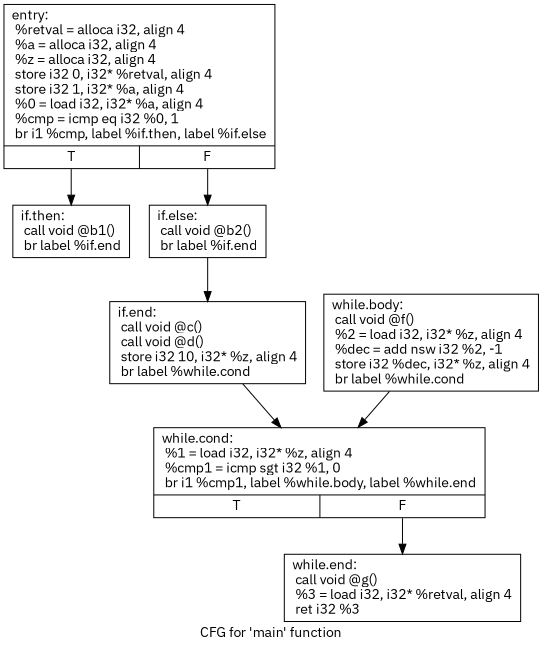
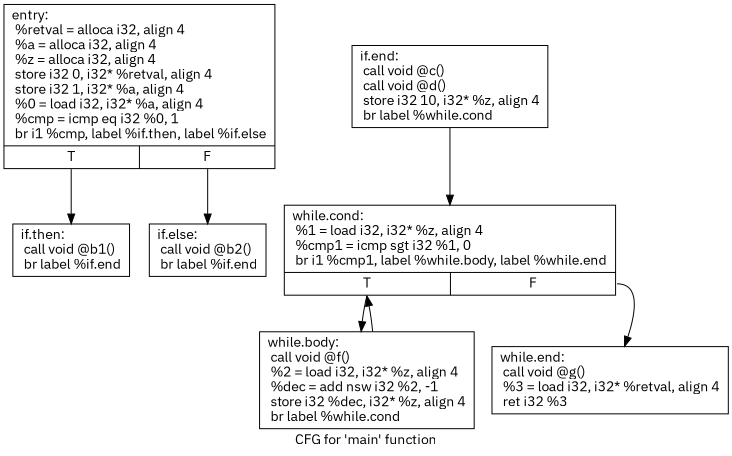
(208, 275) -> none
none -> (364, 311)
